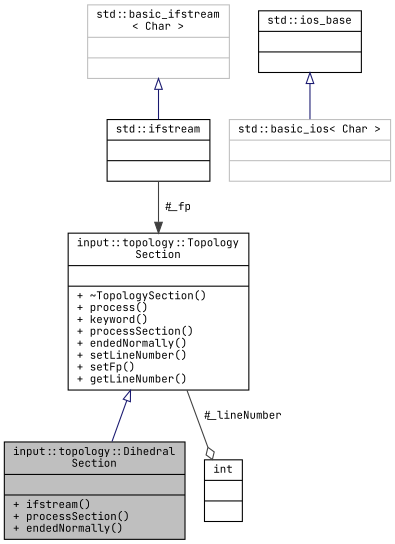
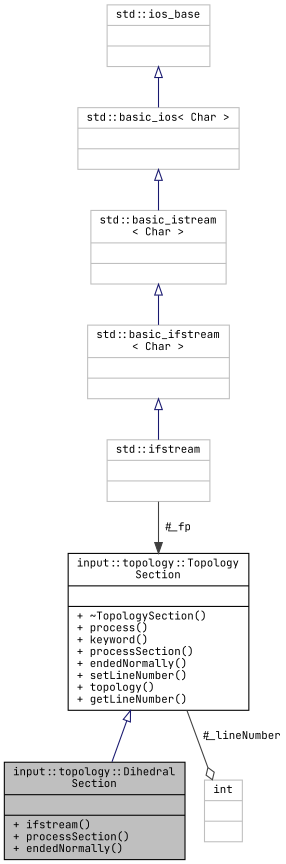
(310, 42) -> (159, 36)
(159, 150) -> (159, 471)
none -> (159, 247)
(107, 367) -> (116, 688)
(223, 491) -> (223, 811)
